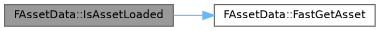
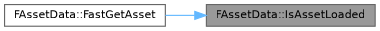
(188, 15) -> (180, 15)
